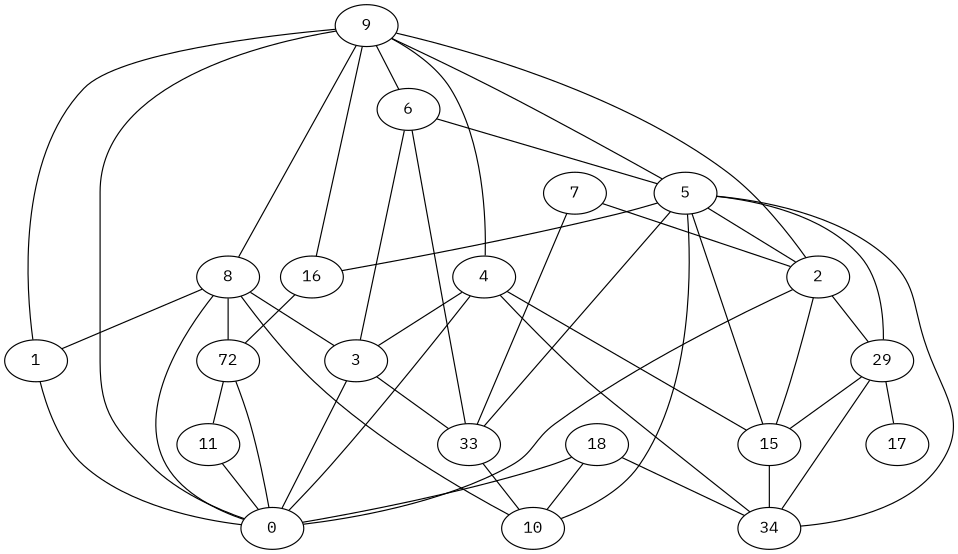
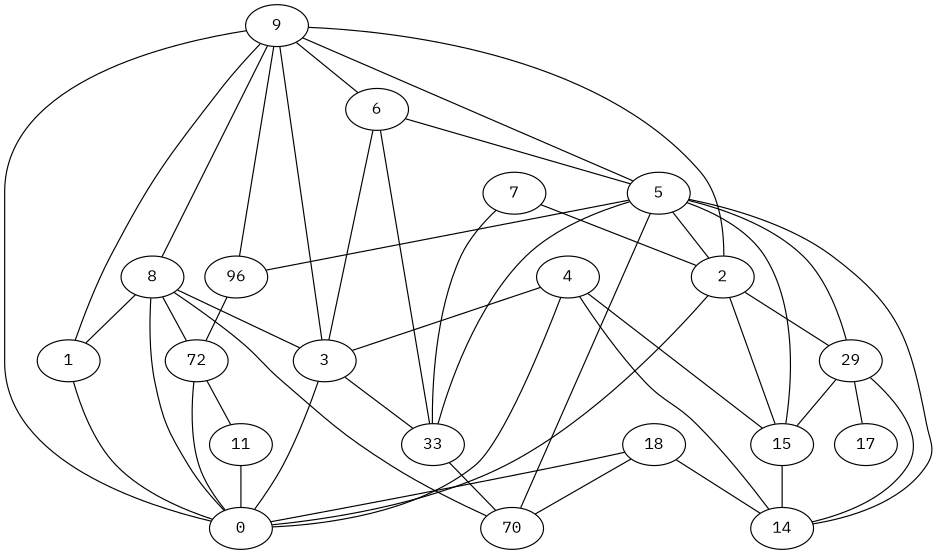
(472, 138) -> (301, 193)
(312, 277) -> (236, 277)
(533, 528) -> (512, 528)
(769, 528) -> (782, 528)
